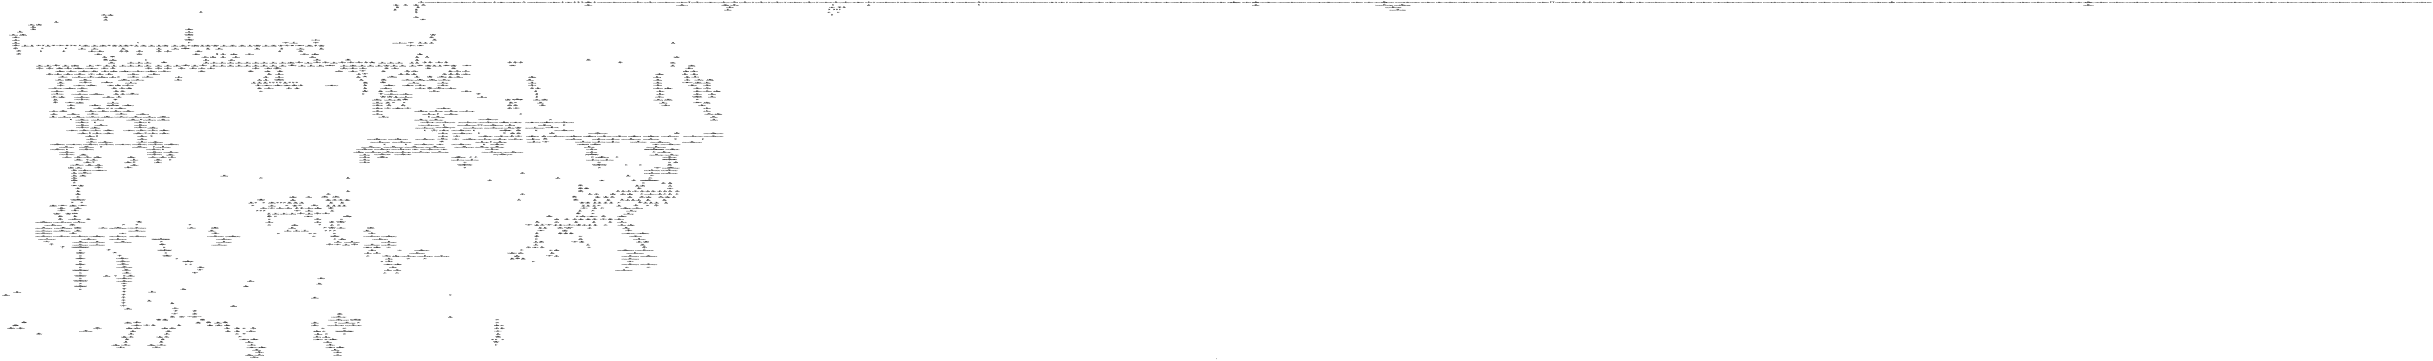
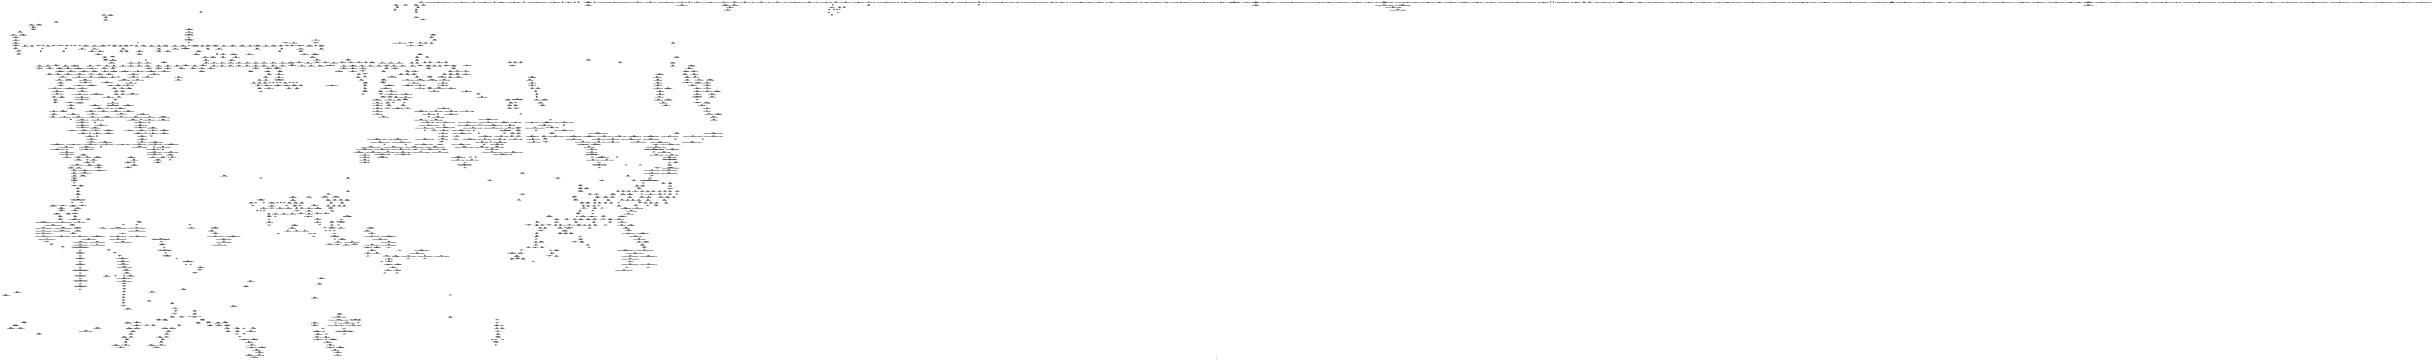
(582, 2) -> none
